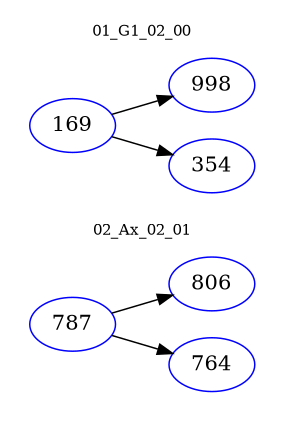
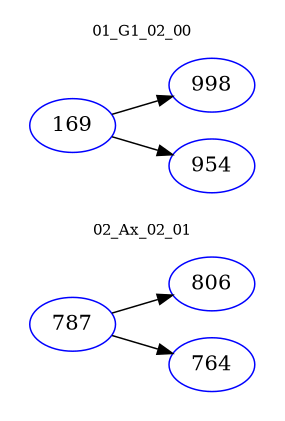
(212, 166) -> (212, 166)
